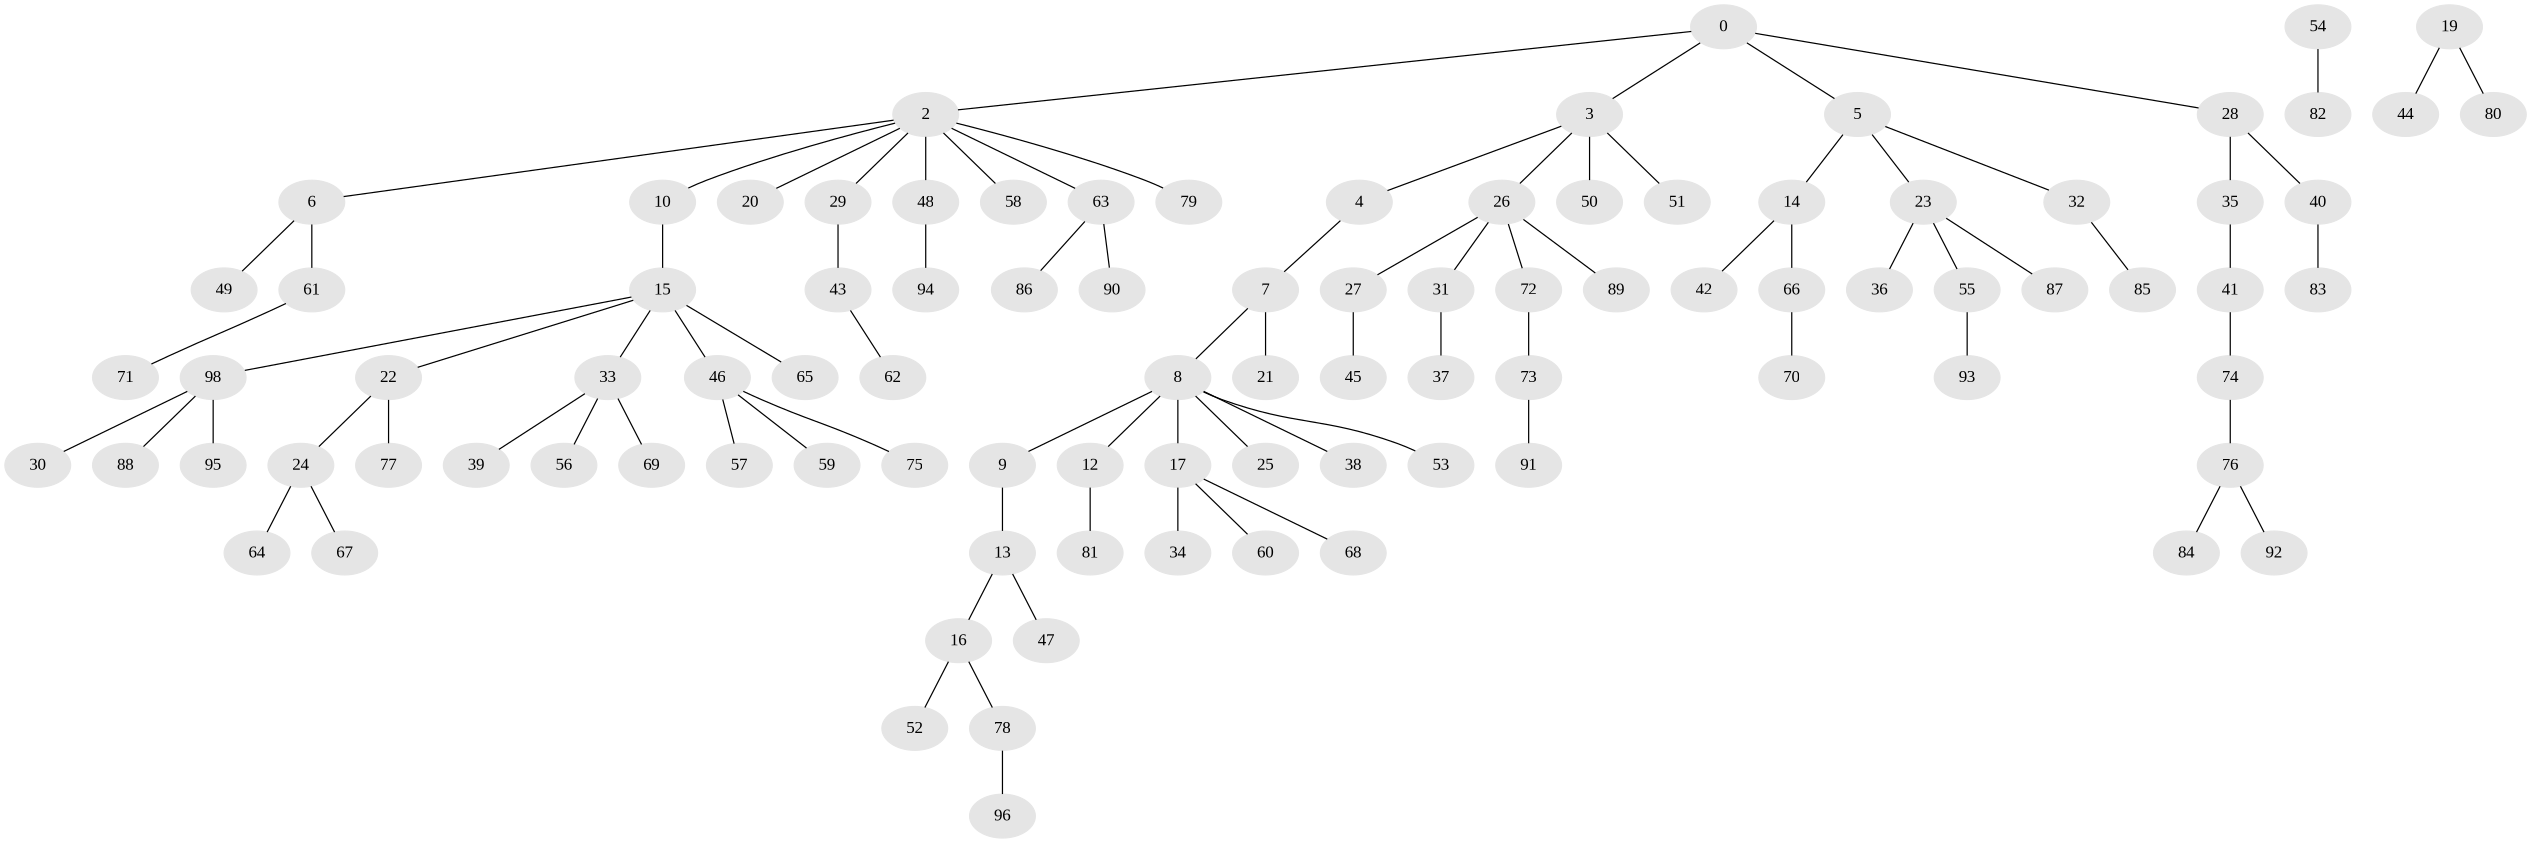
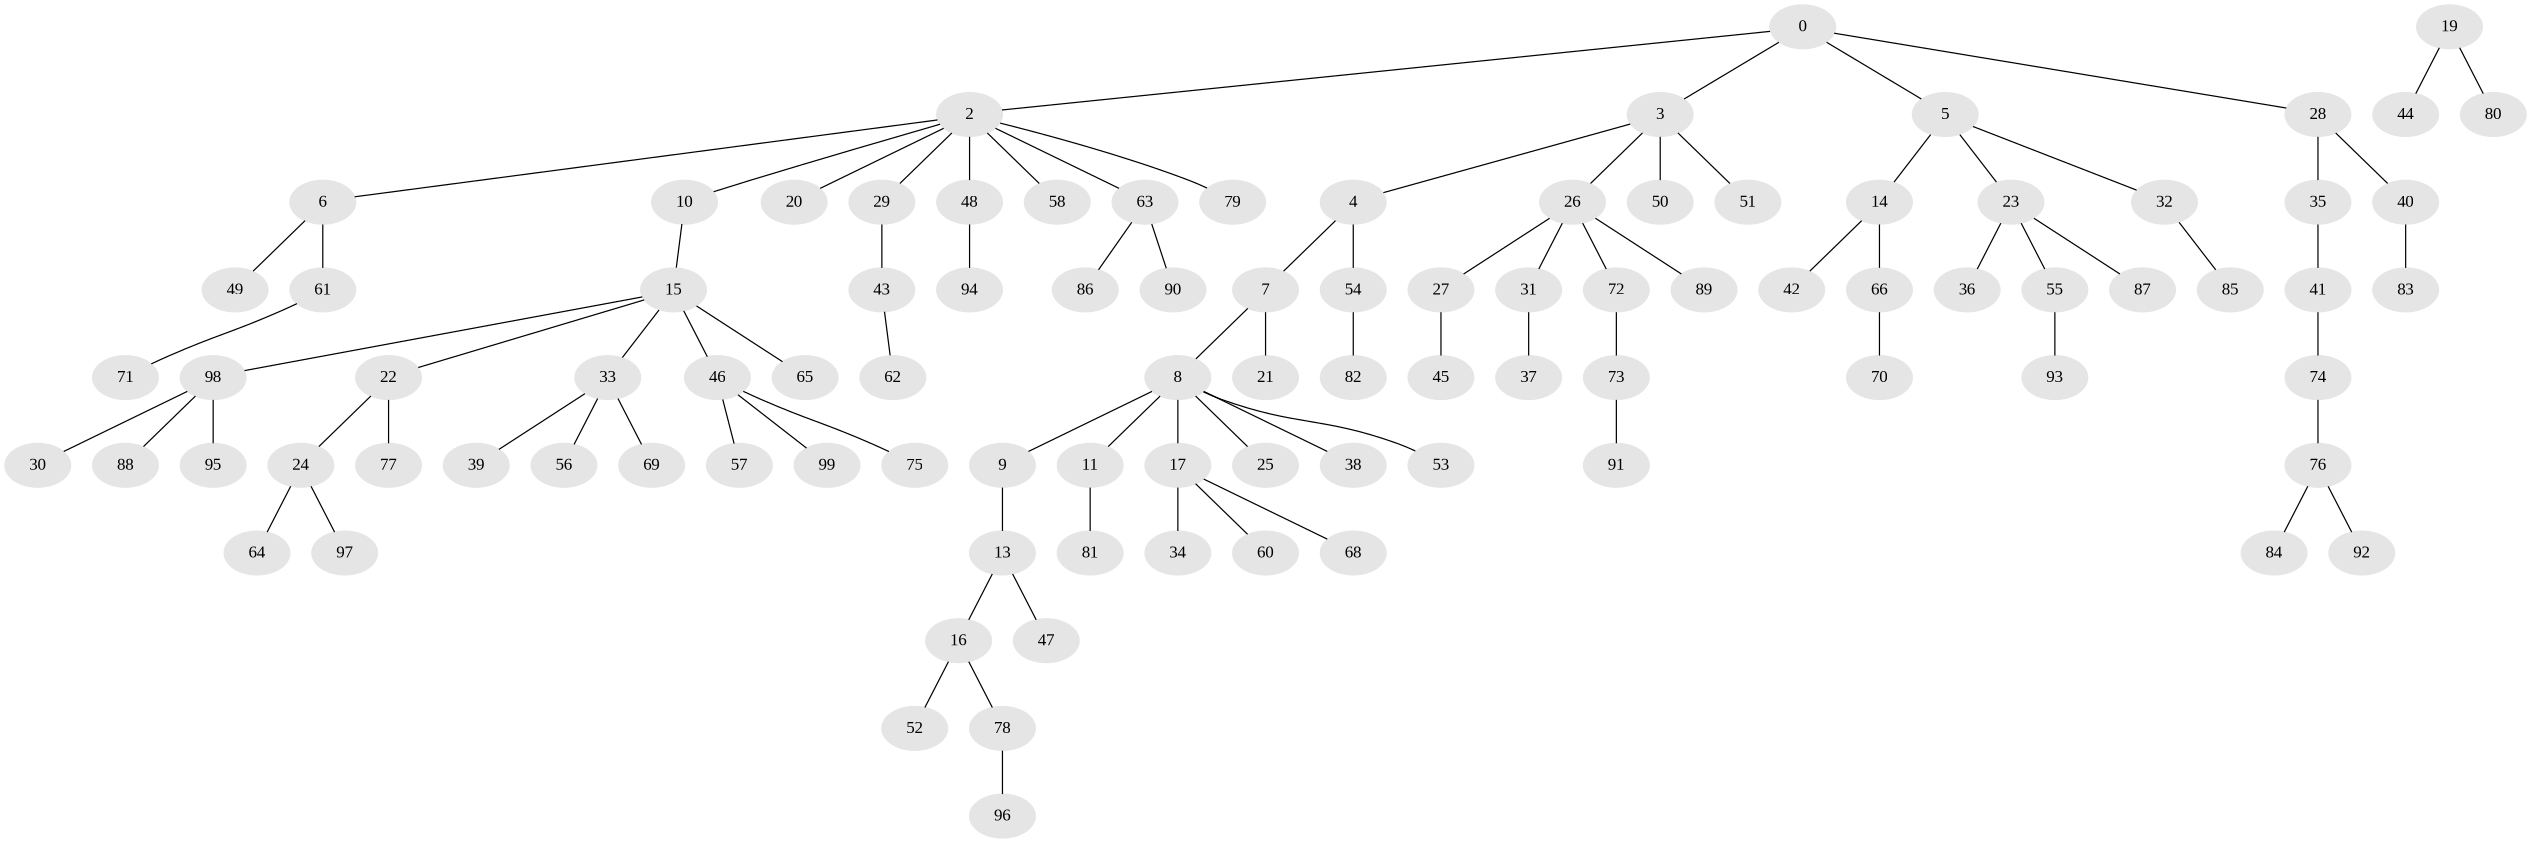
none -> (1353, 246)
(827, 465) -> (827, 465)
(1090, 465) -> (1090, 465)
(345, 553) -> (345, 553)
